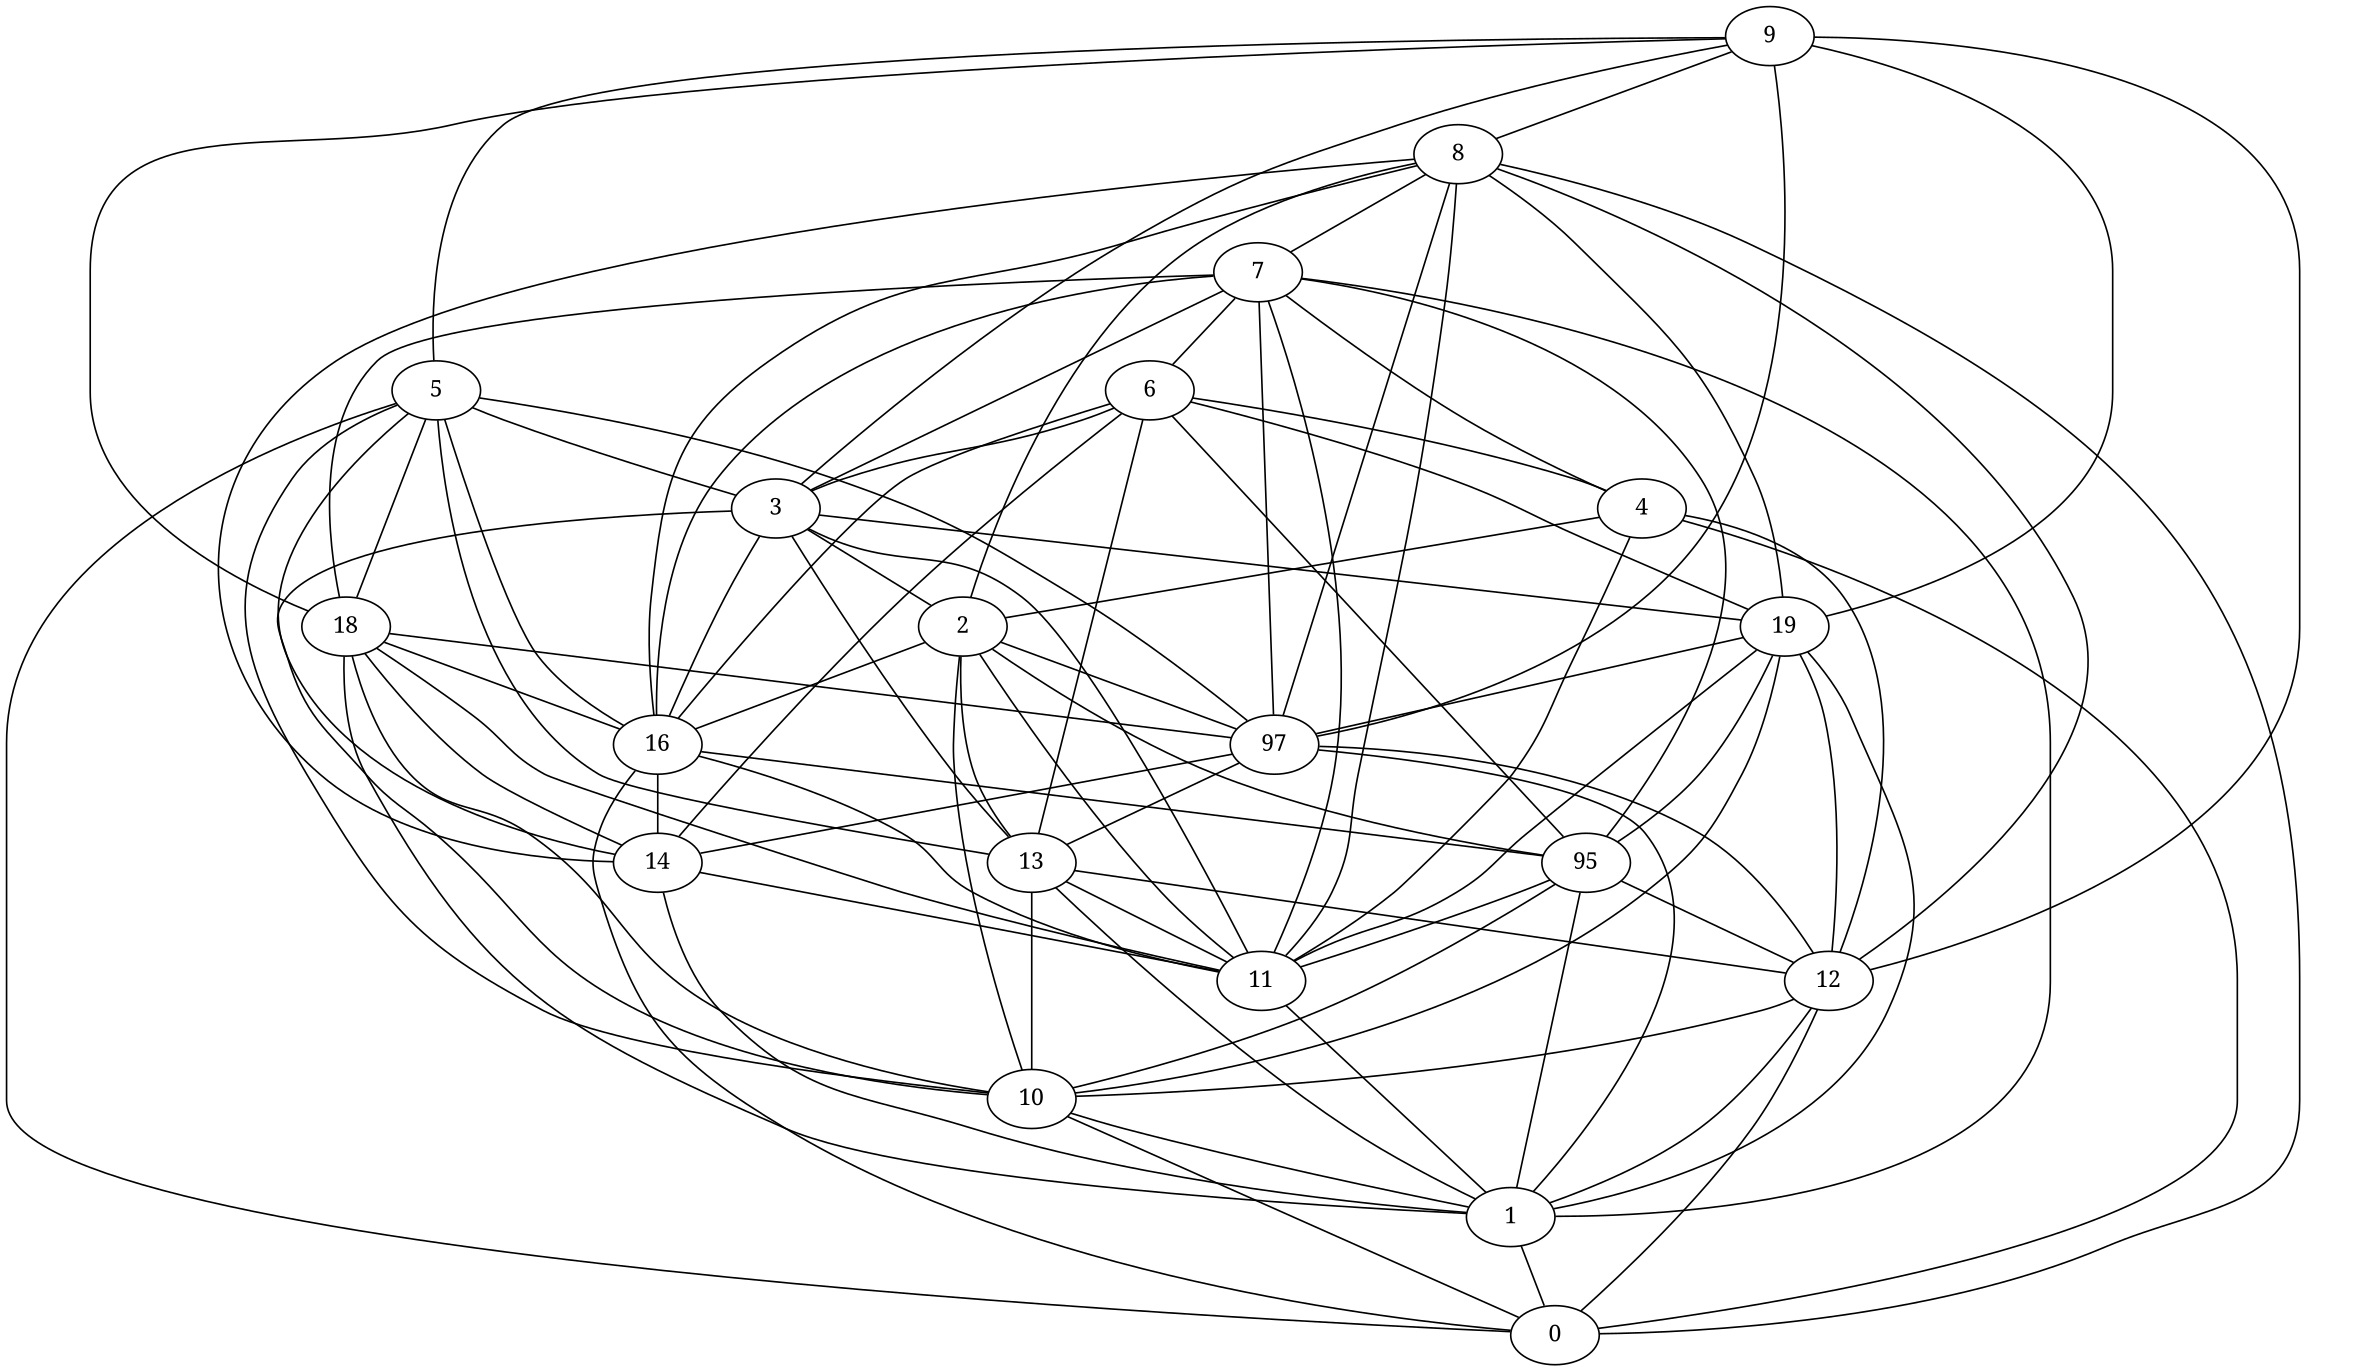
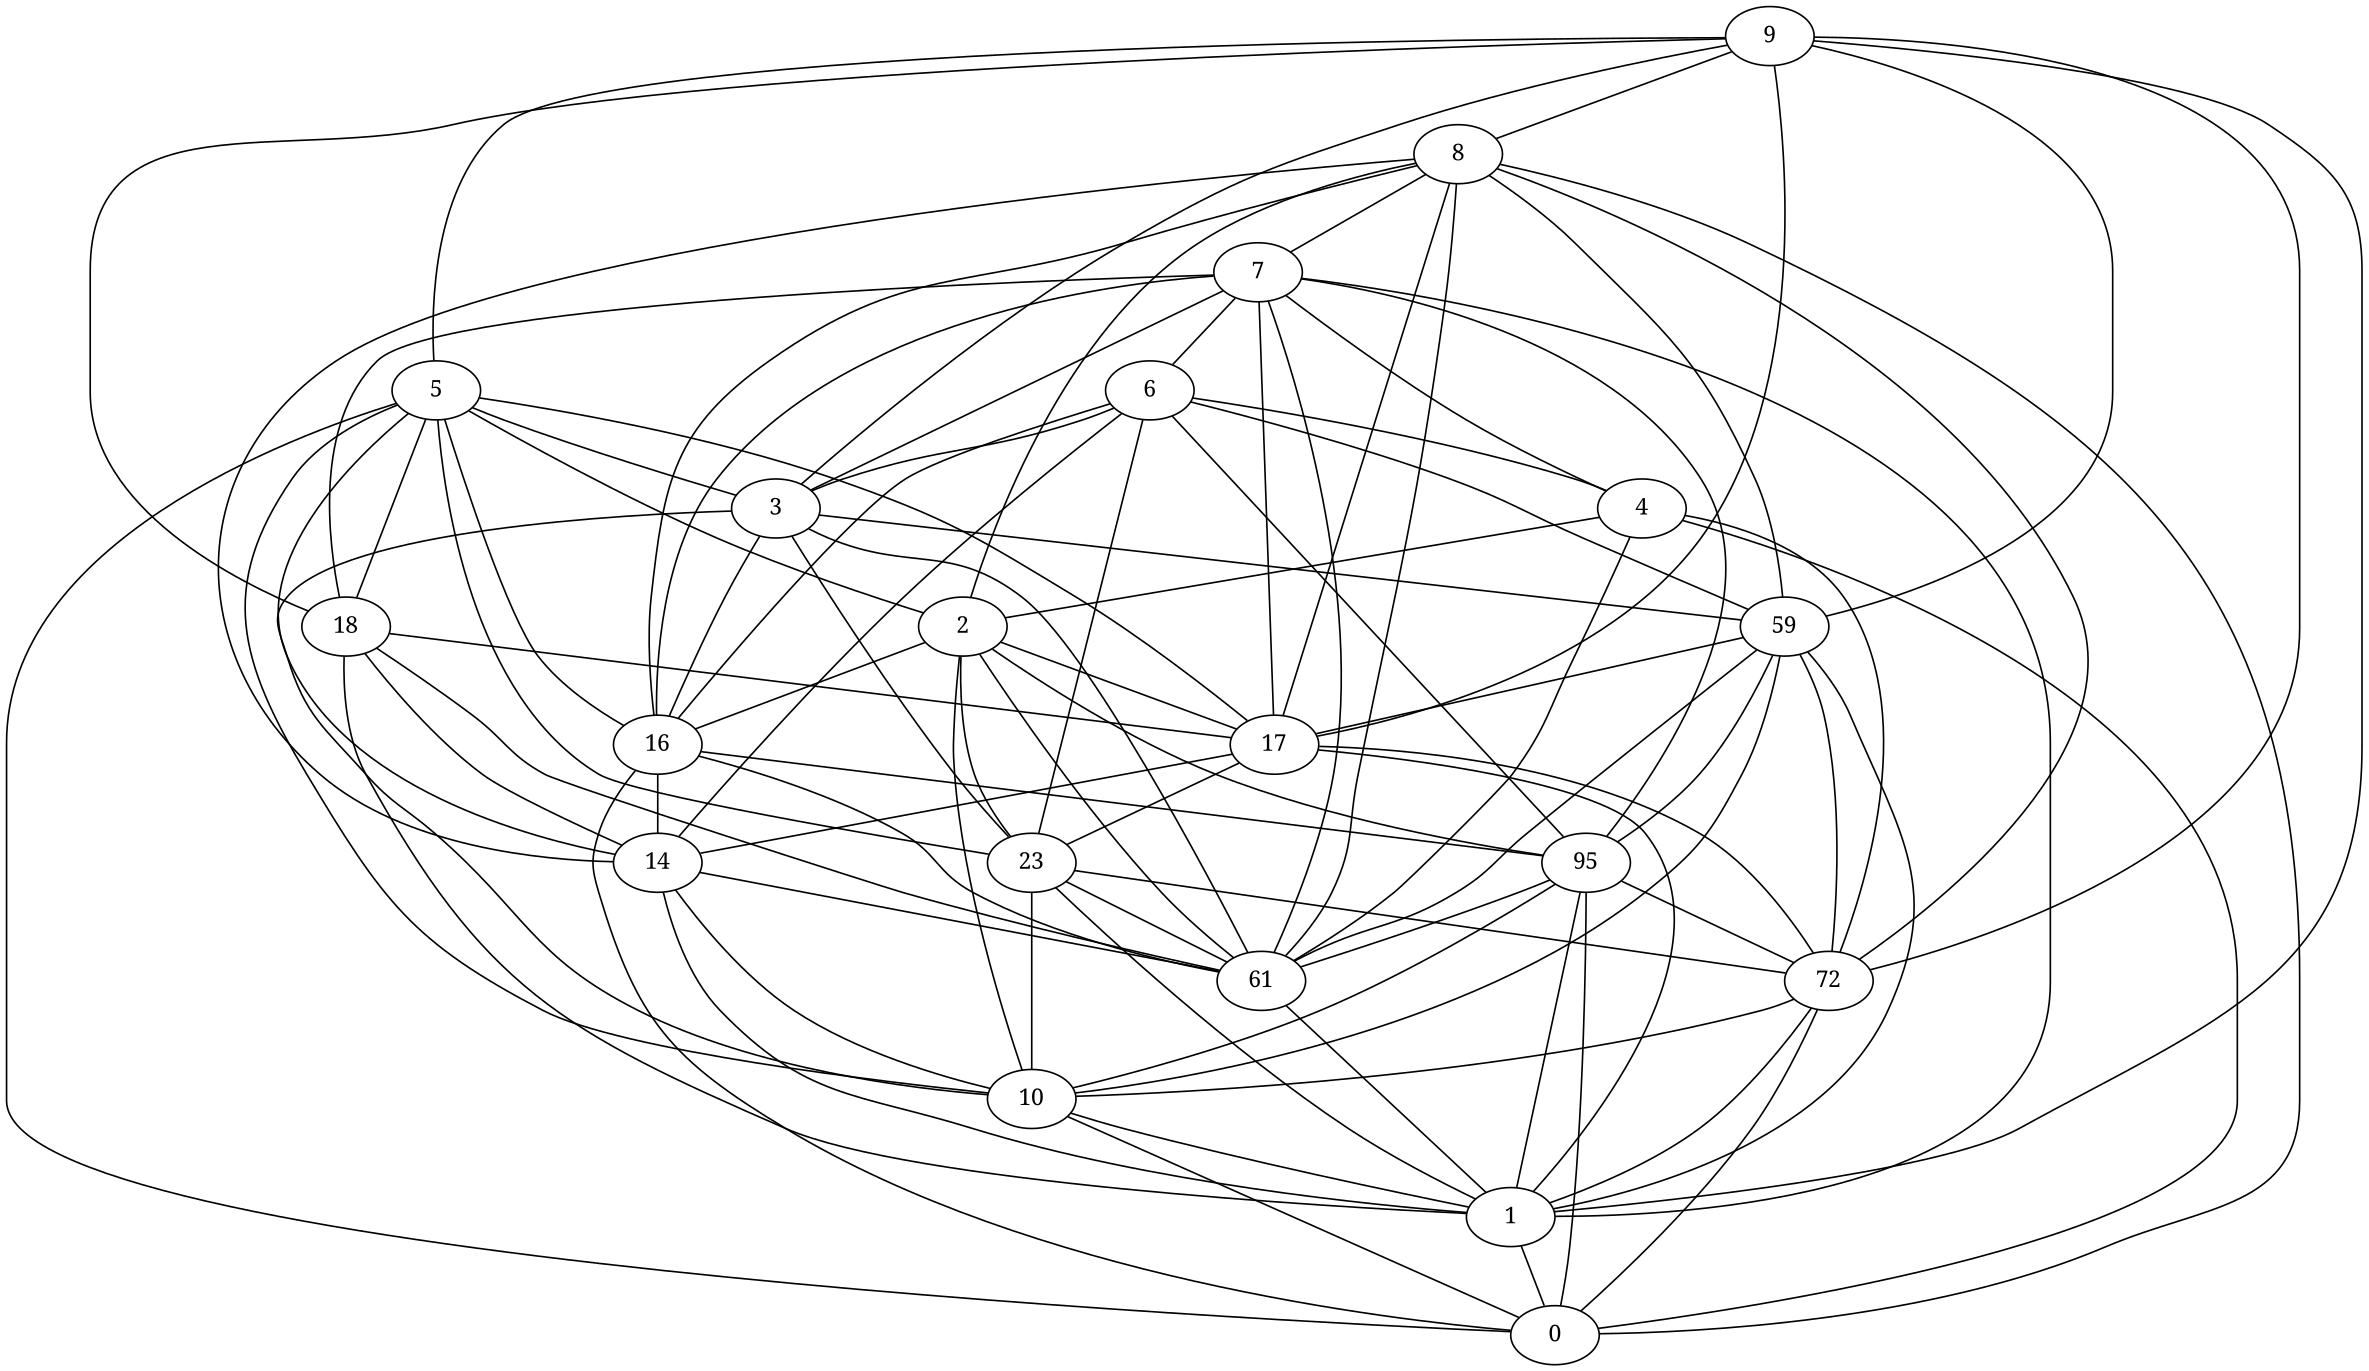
(869, 567) -> (701, 531)
(1785, 627) -> (1785, 627)
(502, 686) -> none
none -> (2362, 696)
(1274, 745) -> (1274, 745)
(1032, 863) -> (1032, 863)
(627, 931) -> (812, 1022)
(1261, 981) -> (1261, 981)
(1829, 981) -> (1829, 981)
none -> (1581, 1099)
